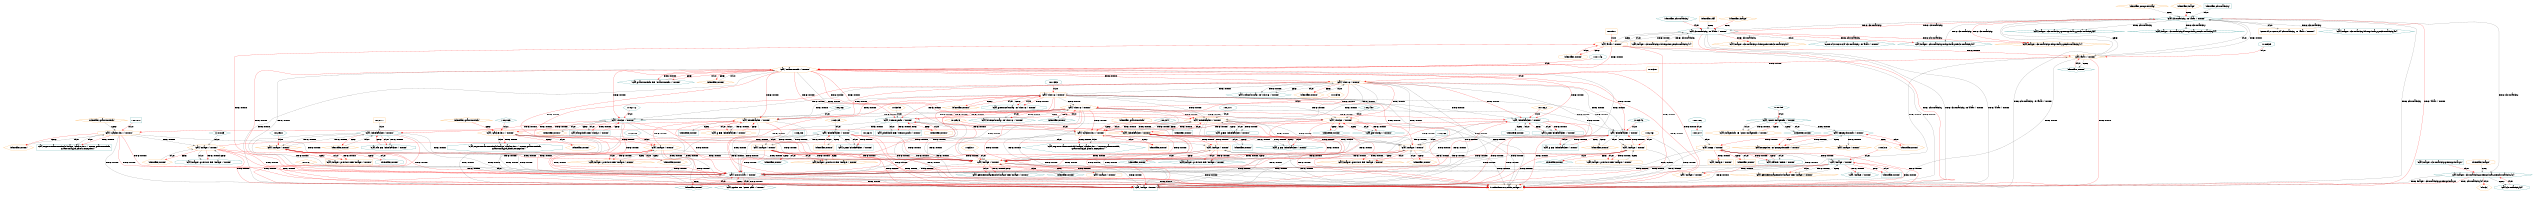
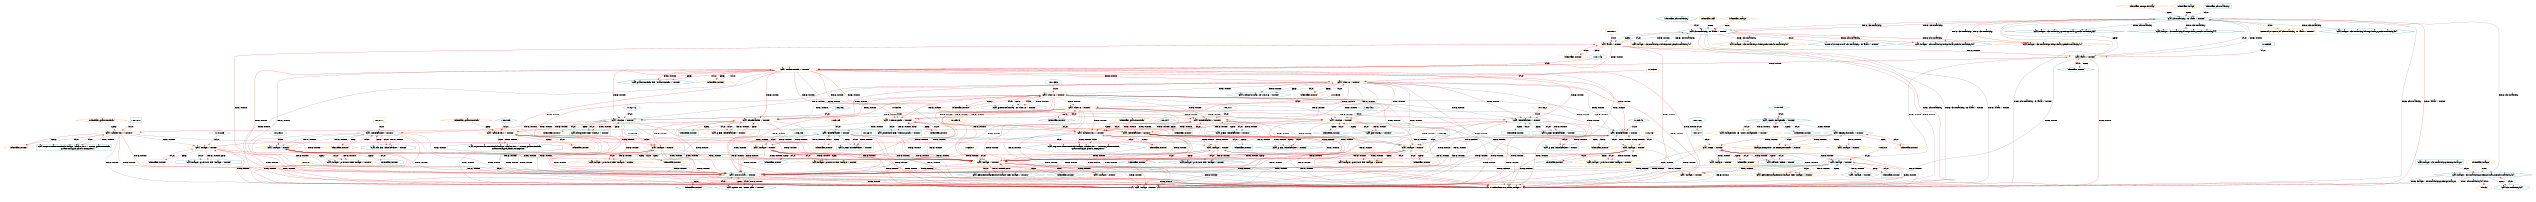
(898, 120) -> (898, 120)
(1002, 120) -> none
(1777, 148) -> (1777, 148)
